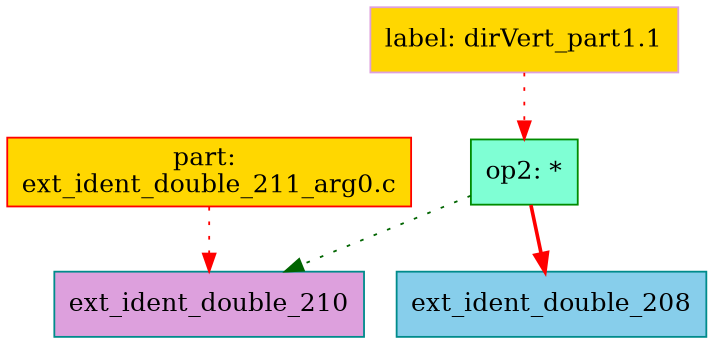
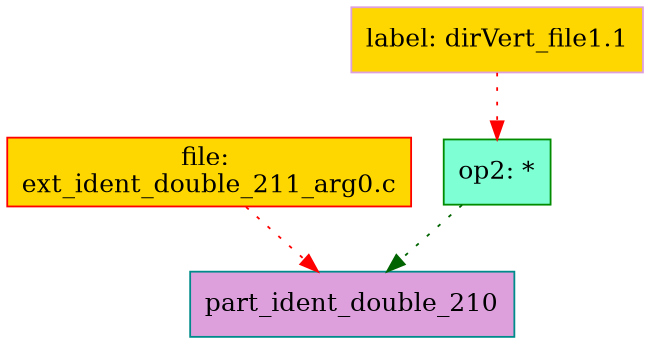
(524, 40) -> (497, 40)
(209, 172) -> (209, 172)
(209, 304) -> (352, 304)
(551, 304) -> none
